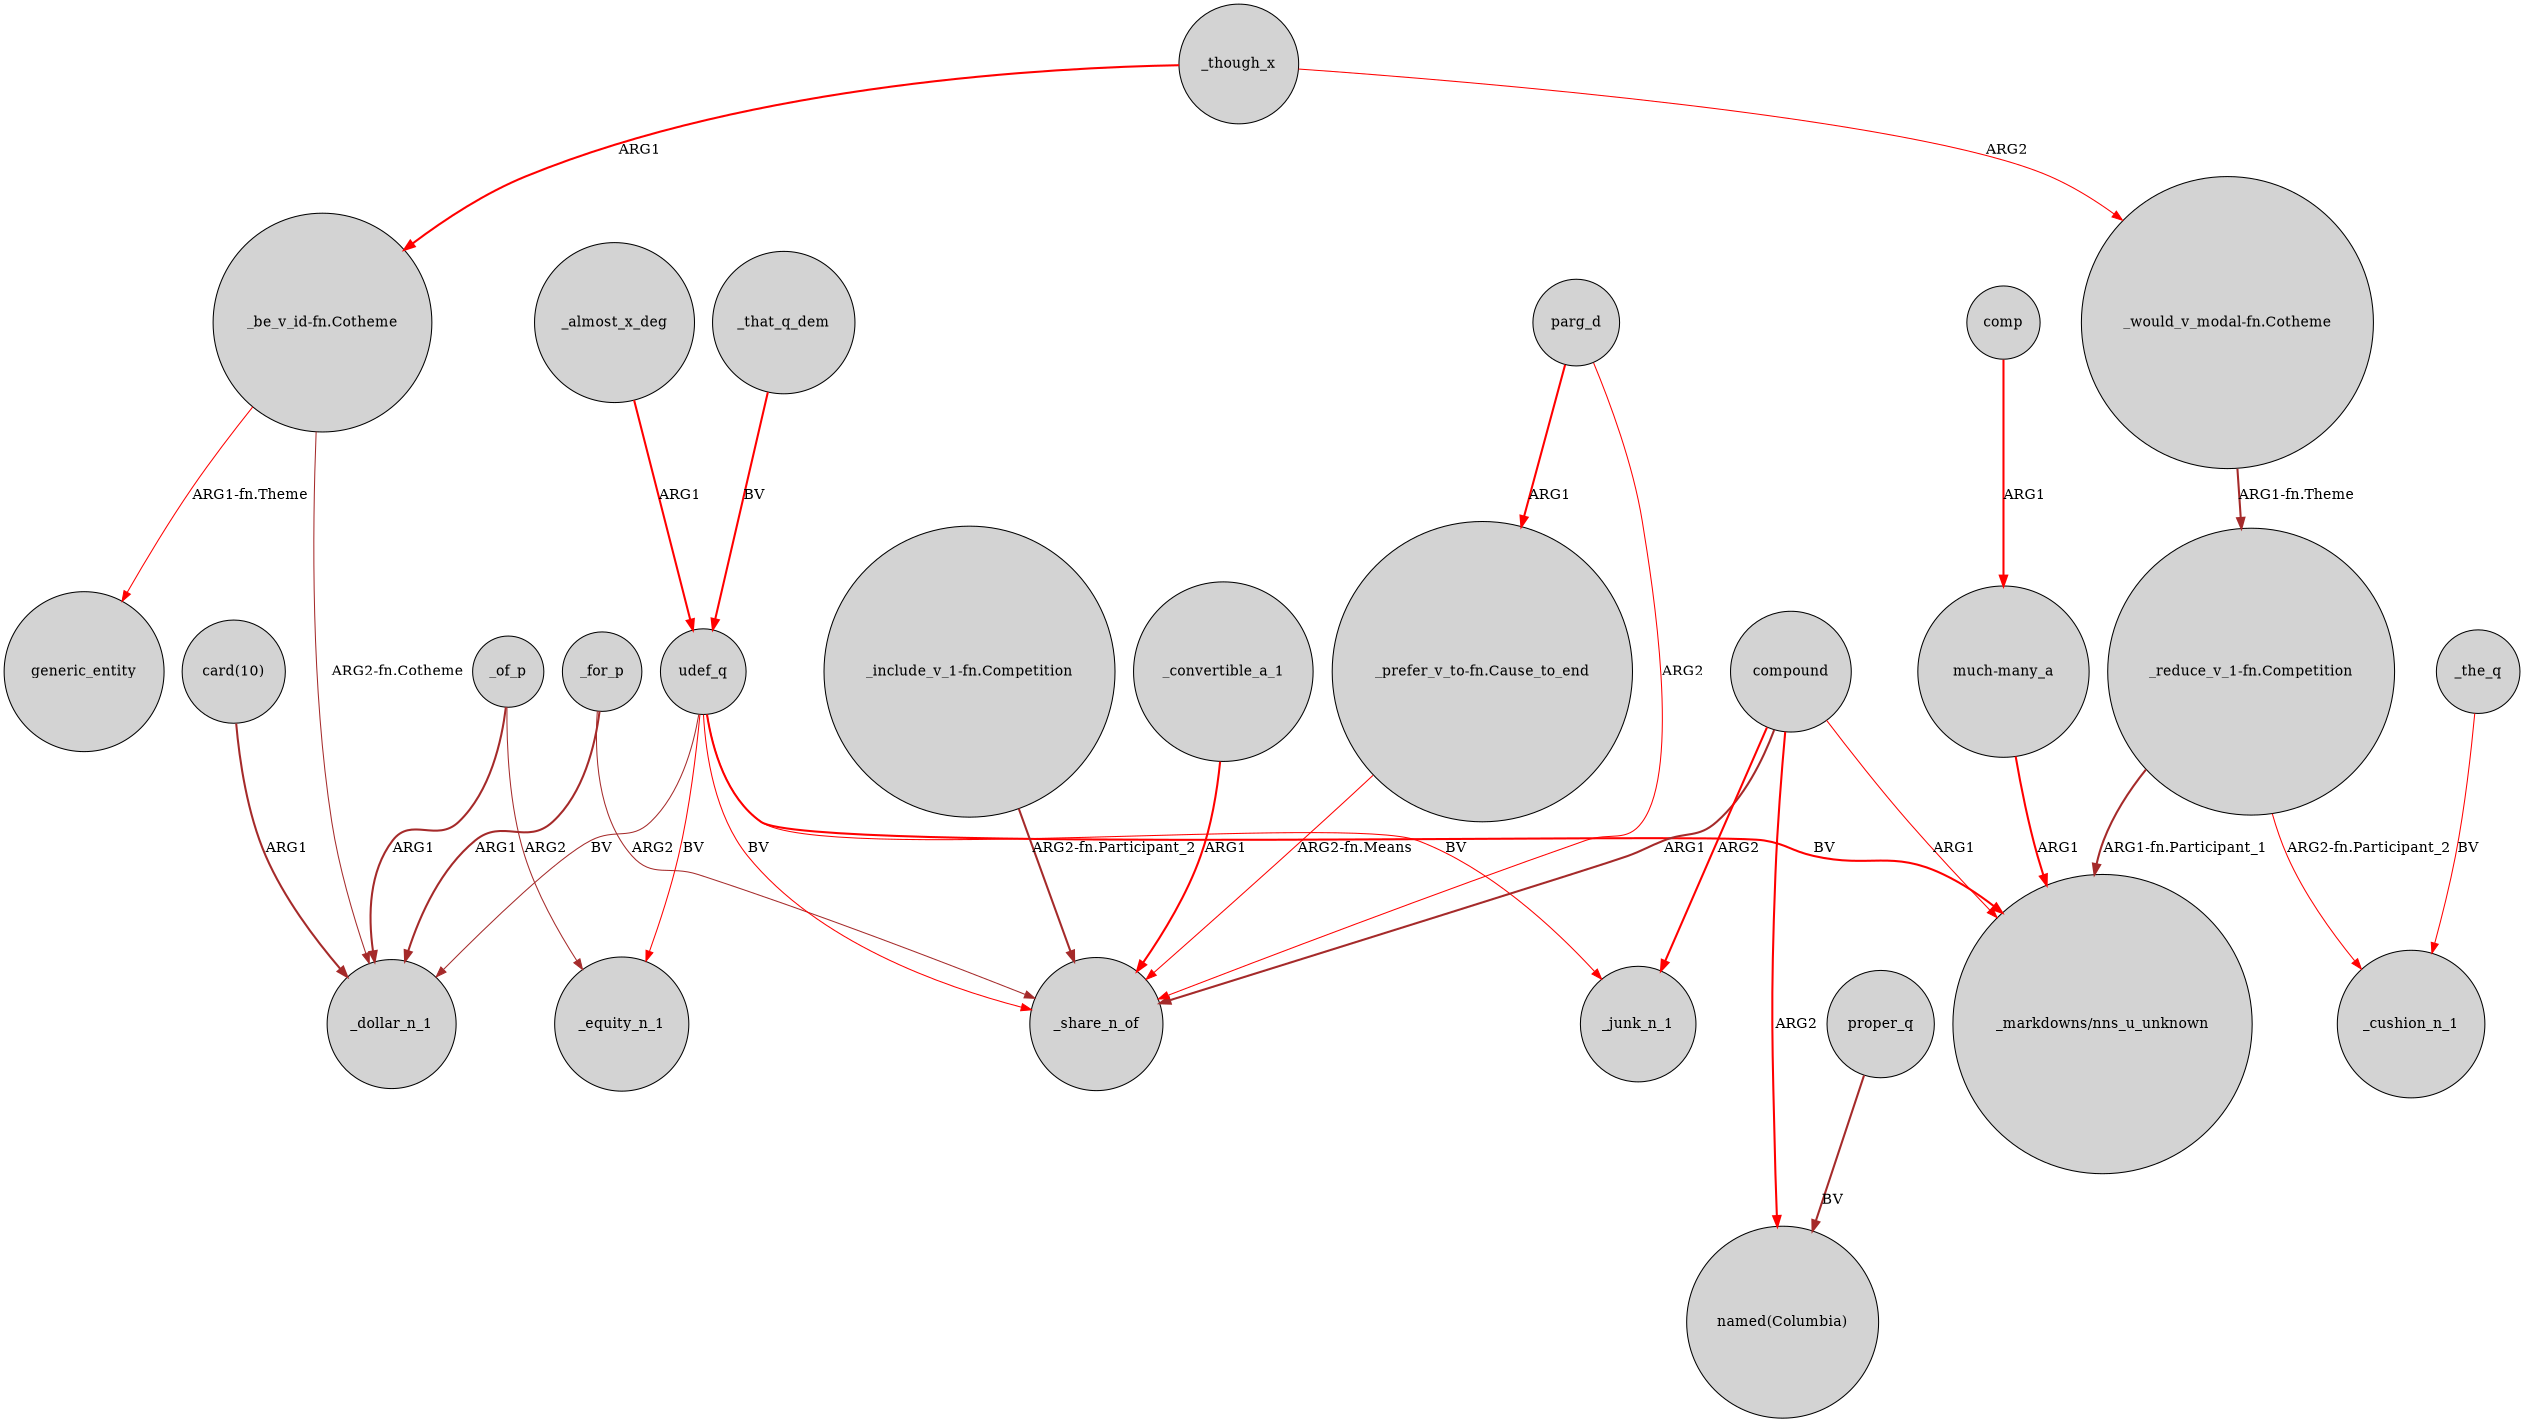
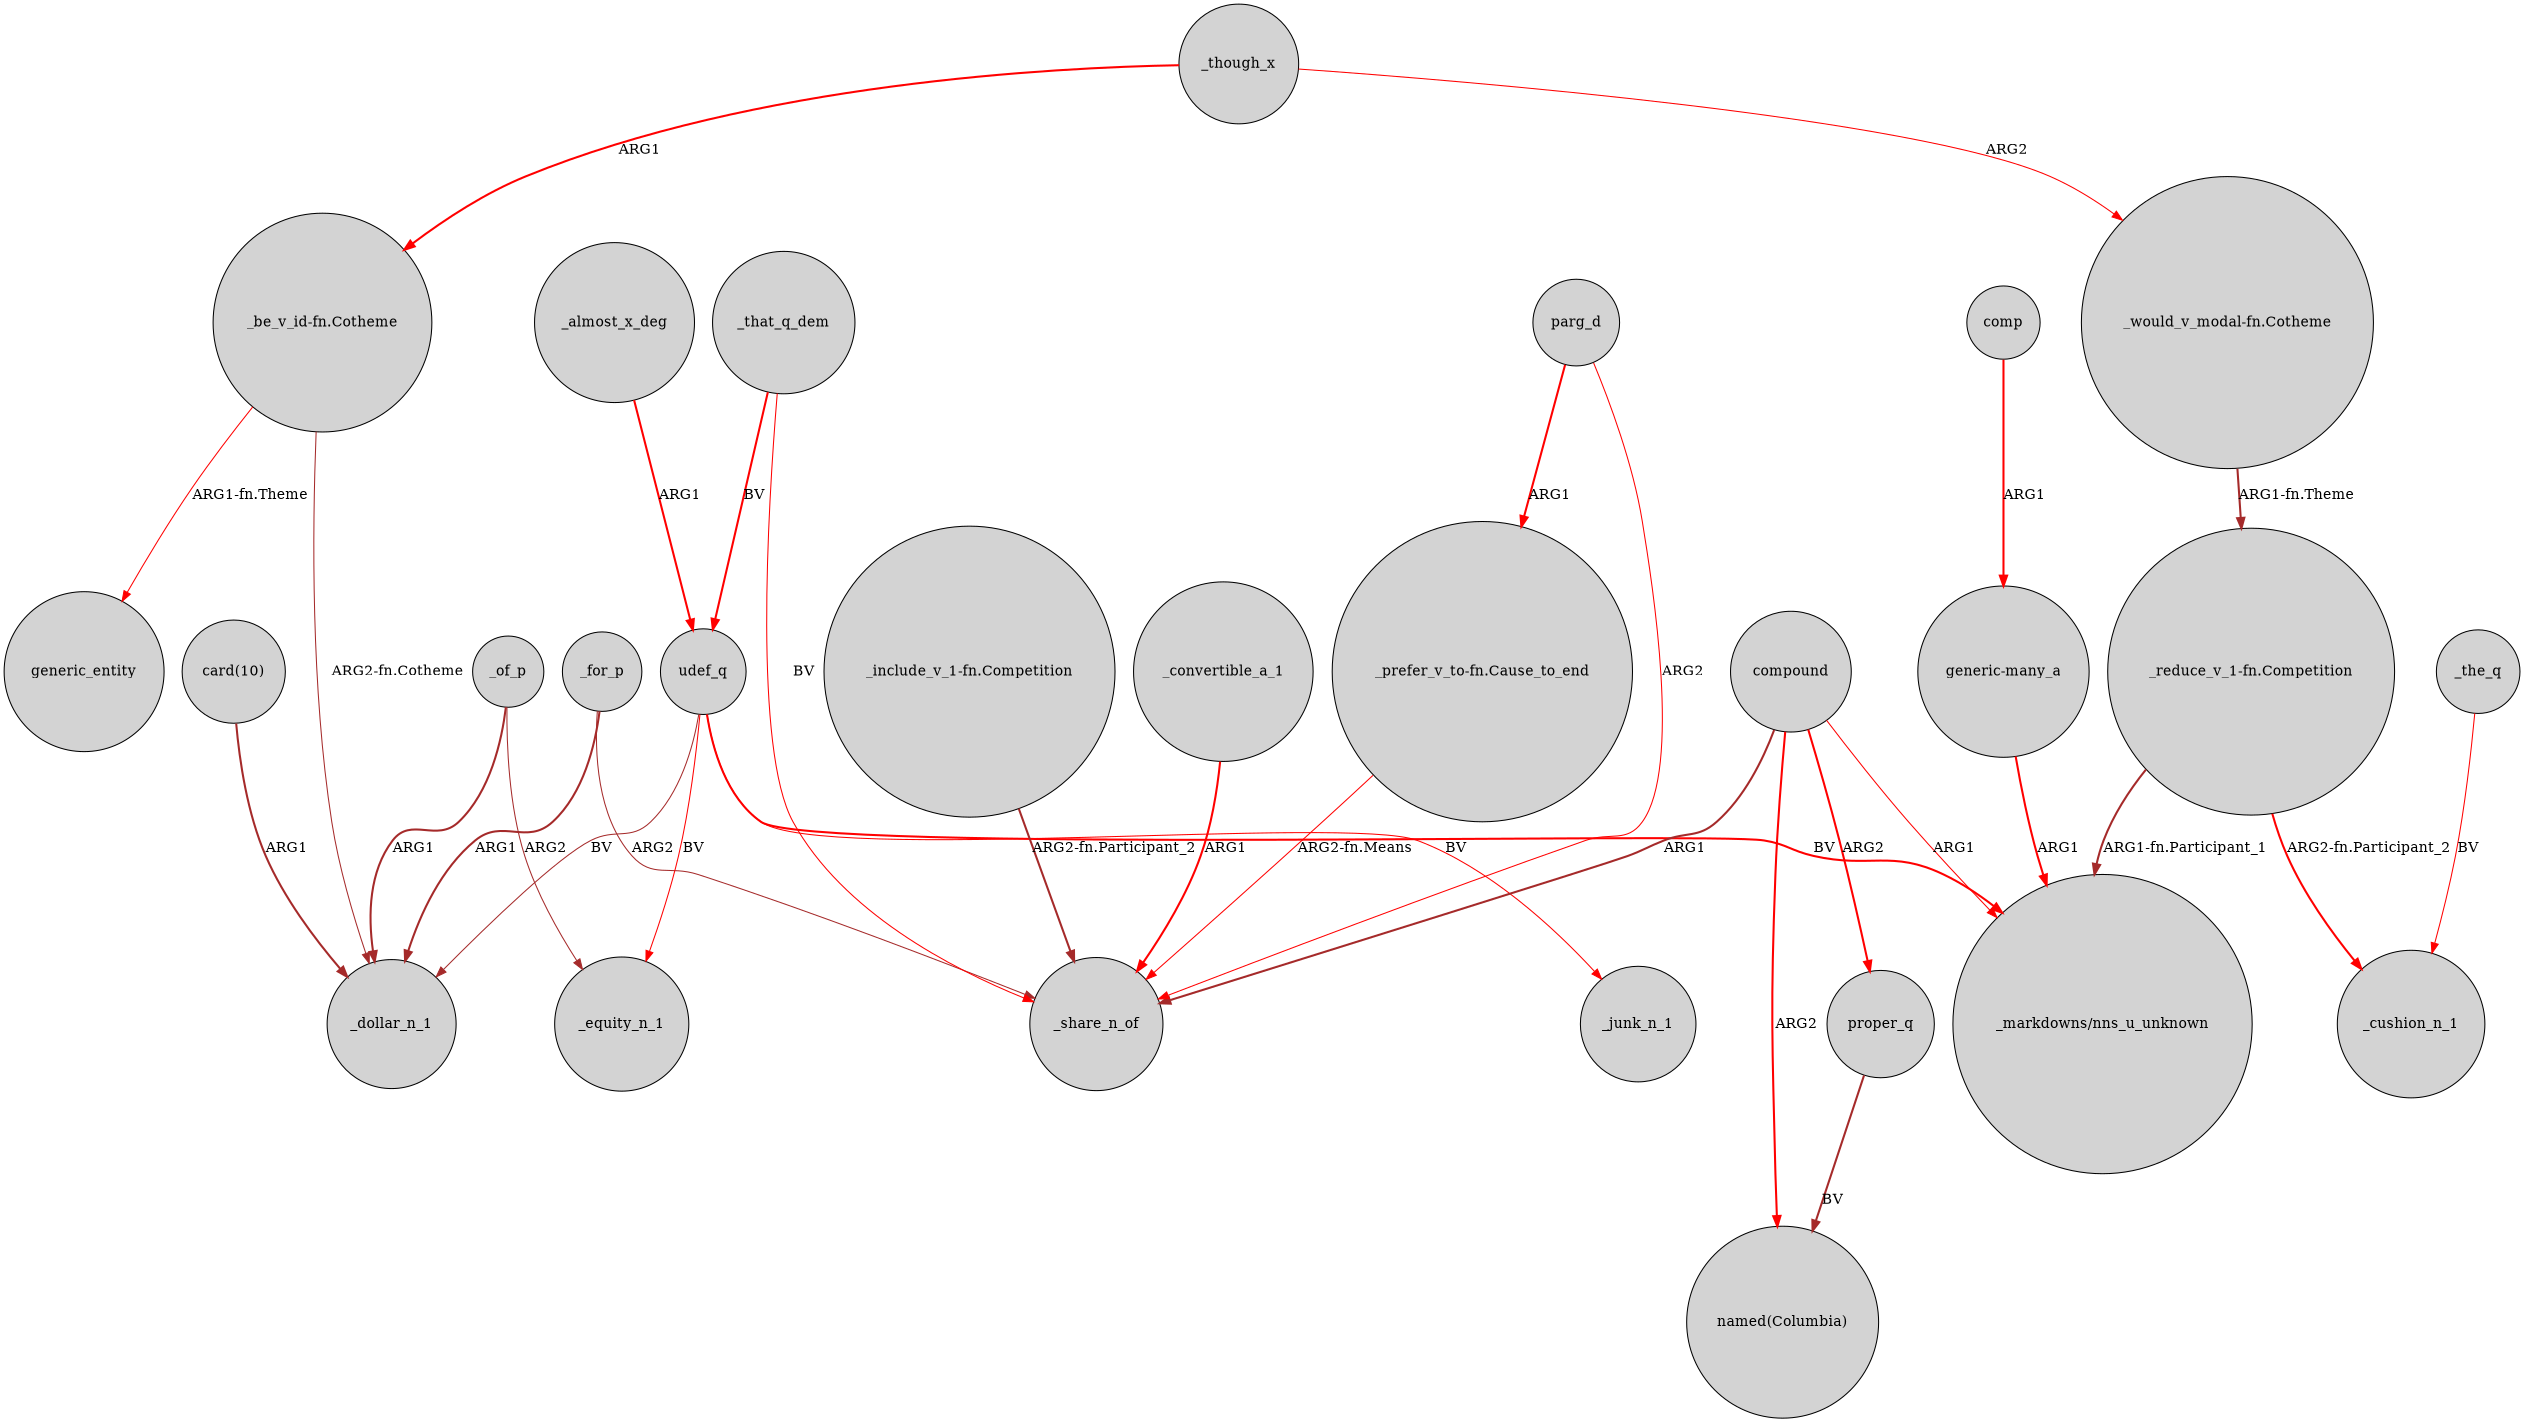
(2004, 672) -> (2004, 672)
(1714, 850) -> (1841, 845)
(2306, 892) -> (2306, 892)
(790, 898) -> (775, 757)
